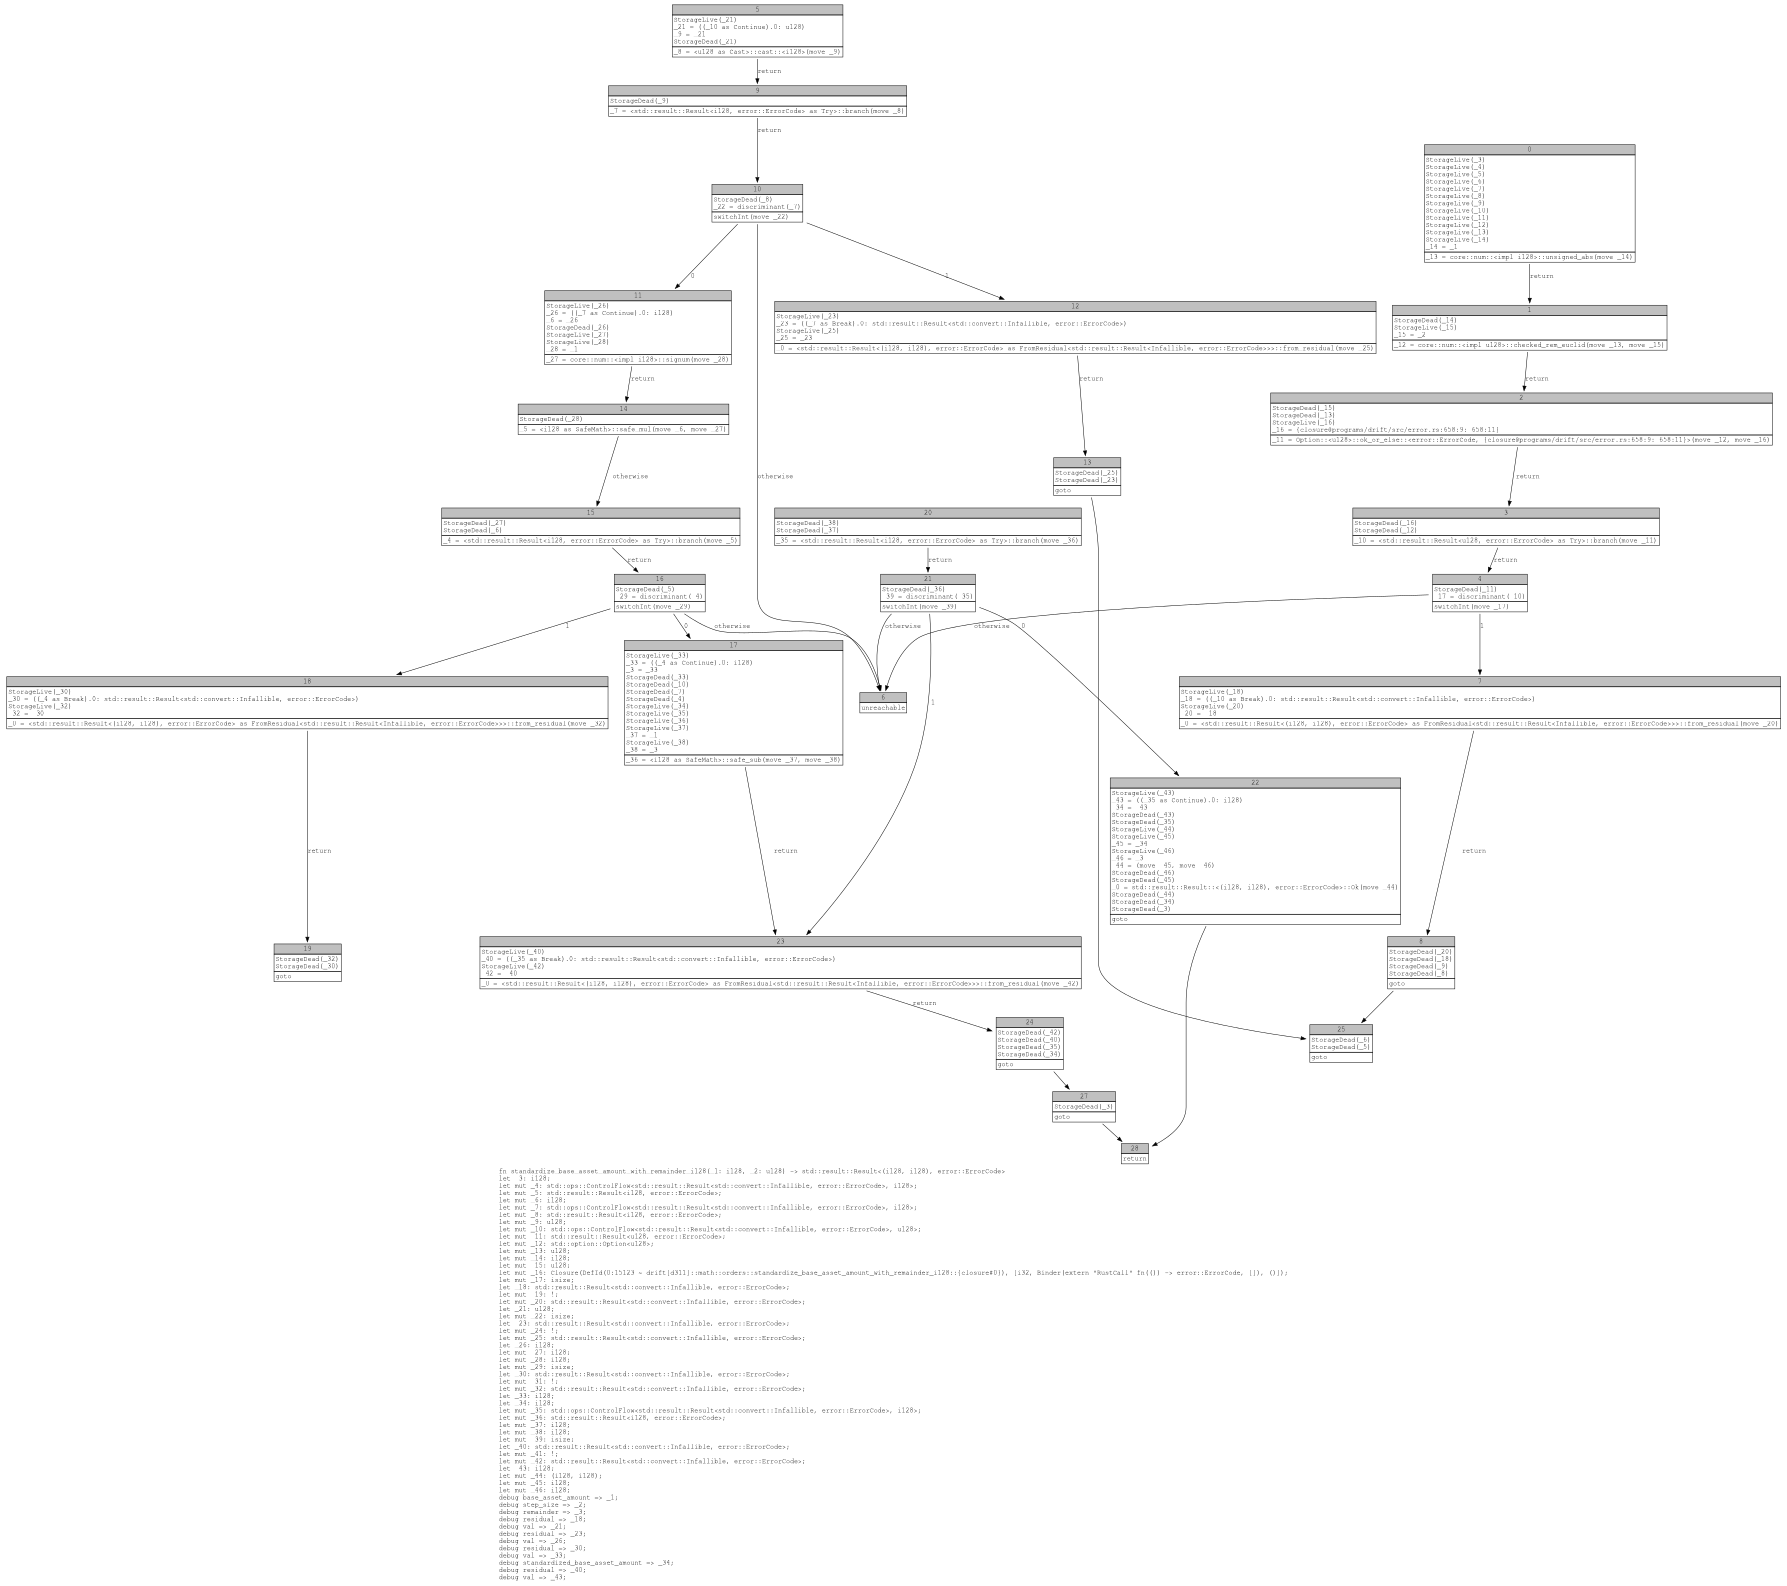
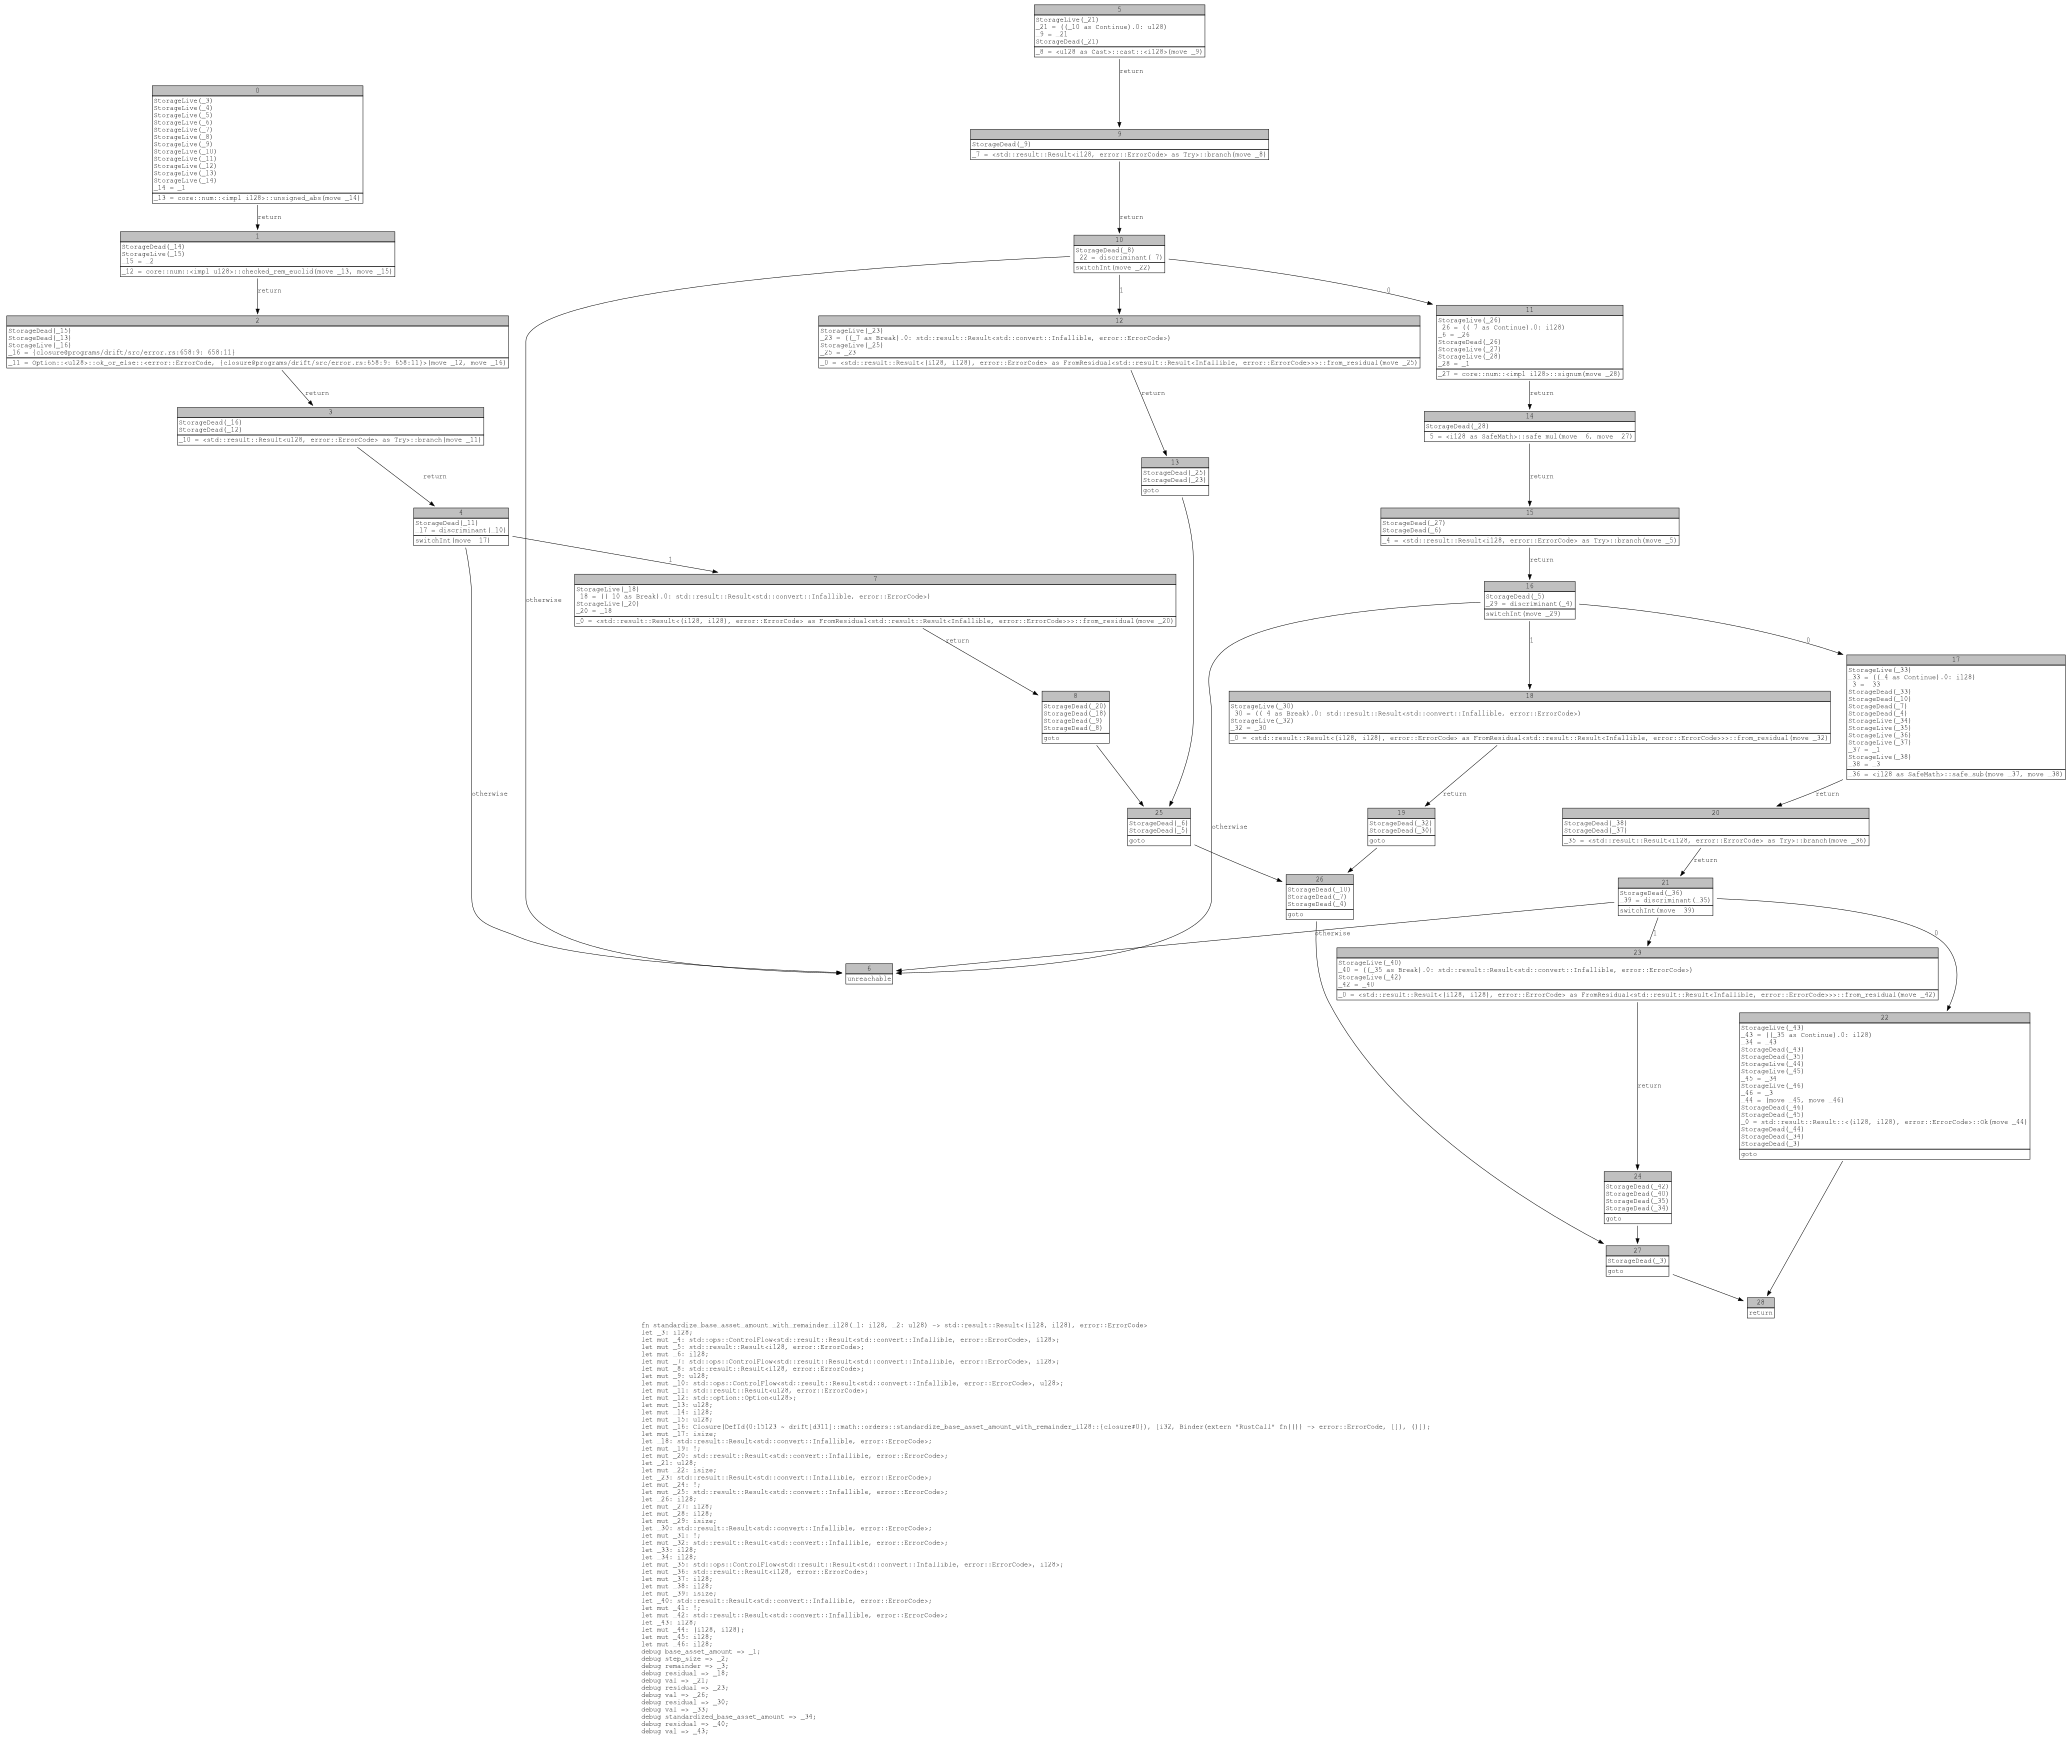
(631, 477) -> (1542, 477)
(760, 849) -> (1812, 793)
none -> (1319, 897)
